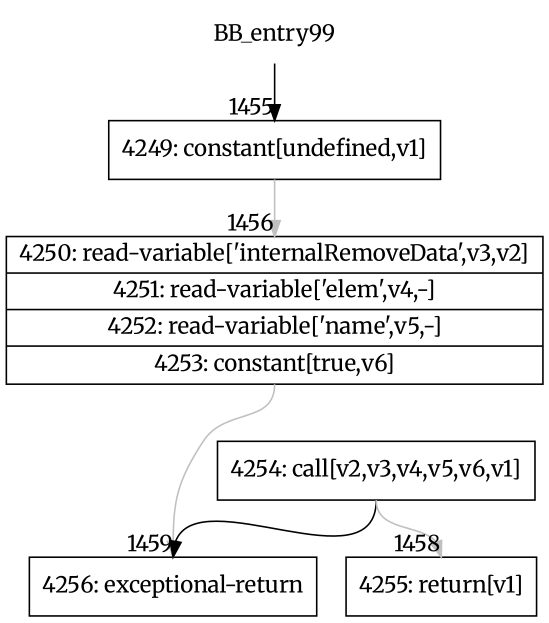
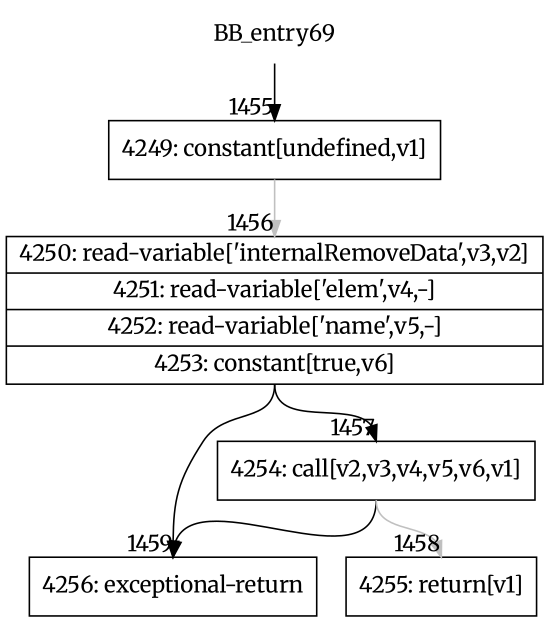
(275, 35) -> (275, 35)
none -> (317, 412)
(201, 445) -> (201, 445)
